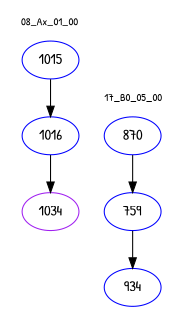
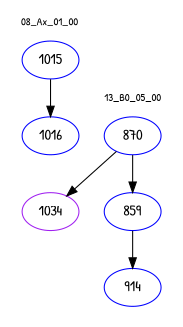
(133, 98) -> (133, 98)
(51, 169) -> (103, 164)
(133, 212) -> (133, 212)
(133, 287) -> (133, 287)
